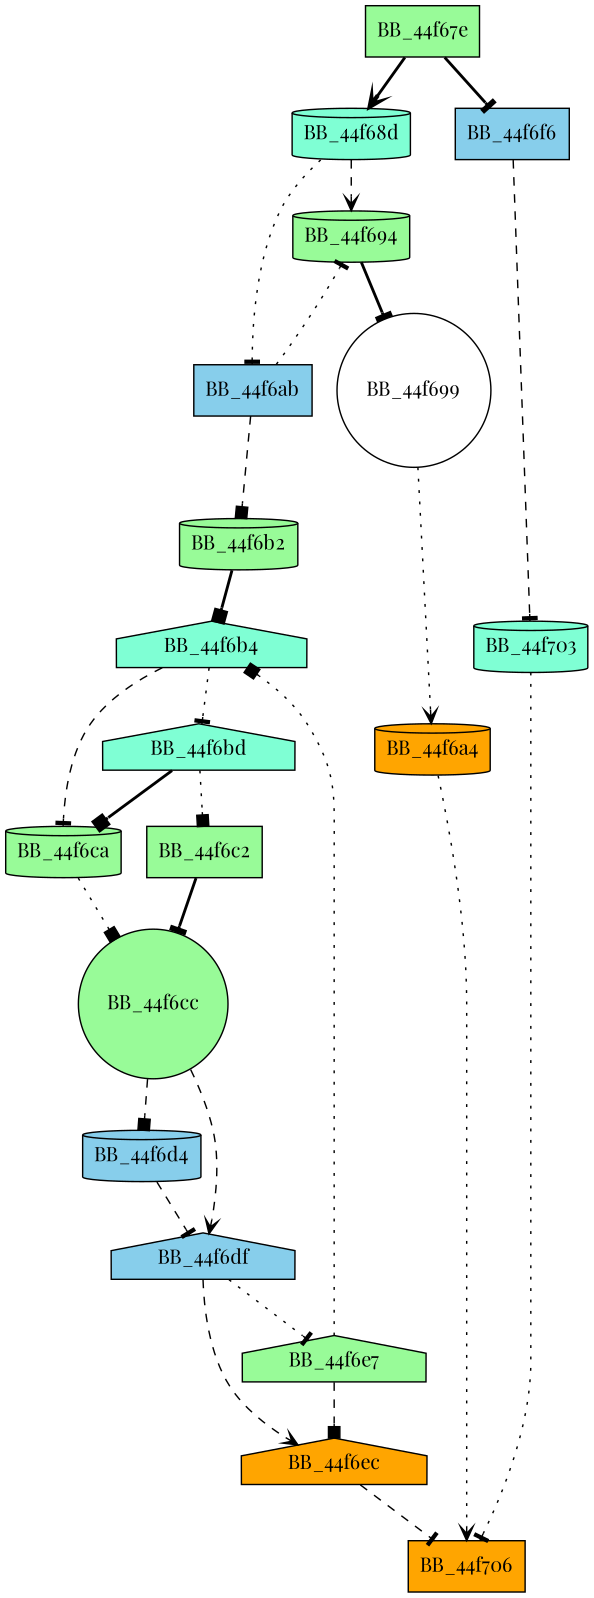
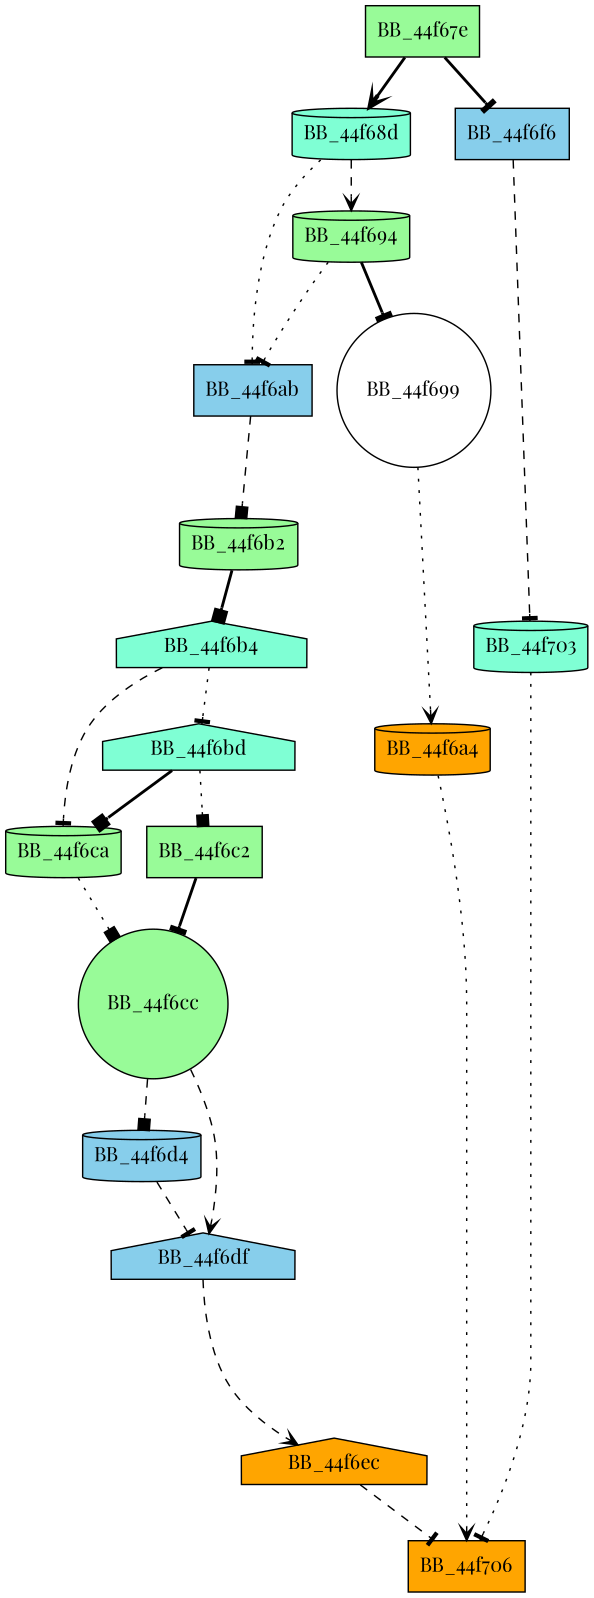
(309, 317) -> (295, 309)
(334, 1361) -> none
